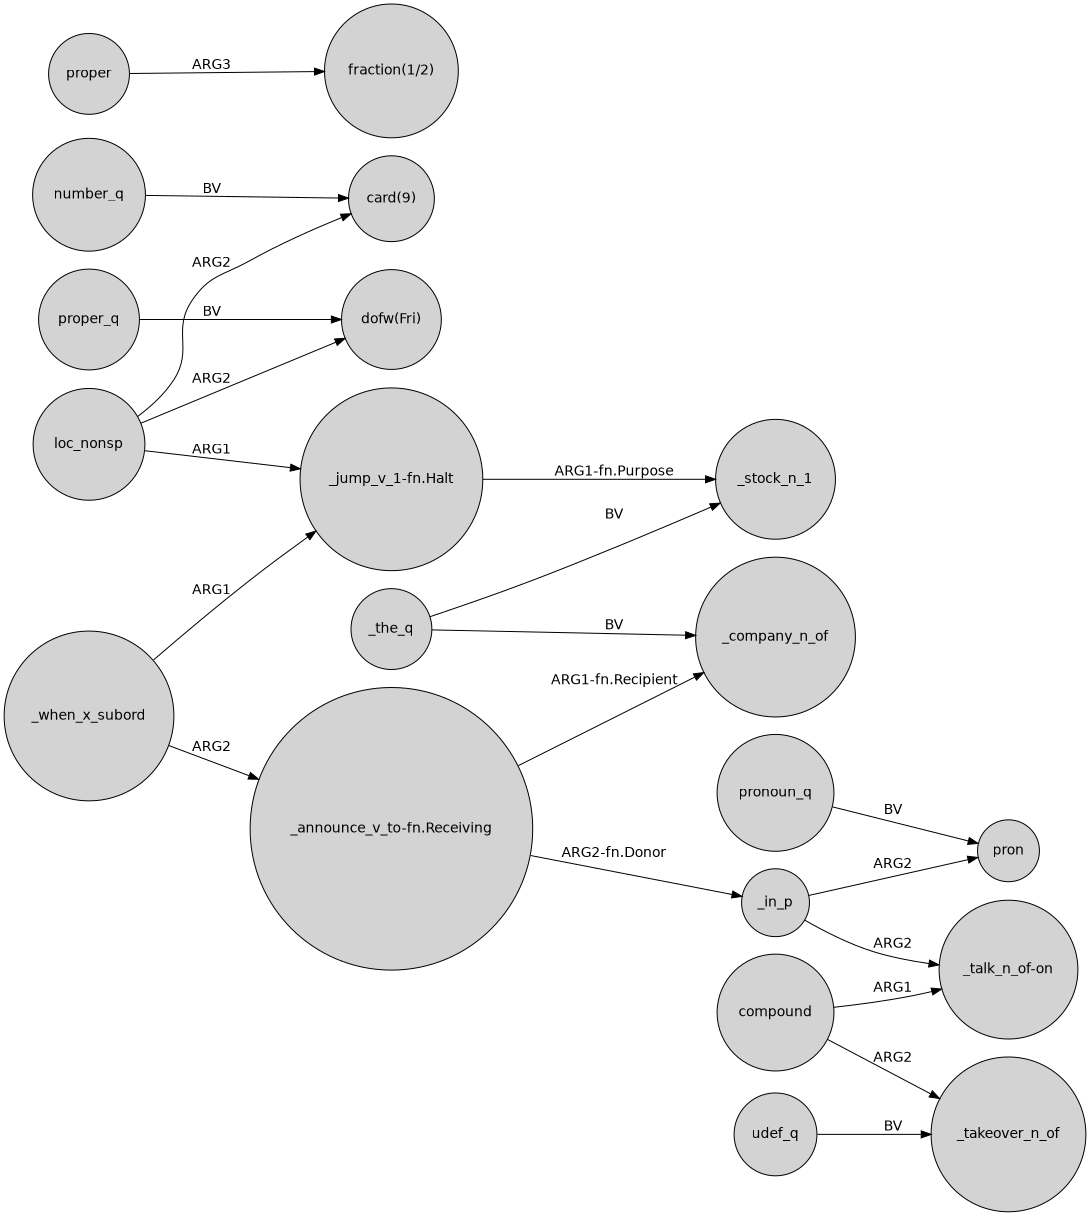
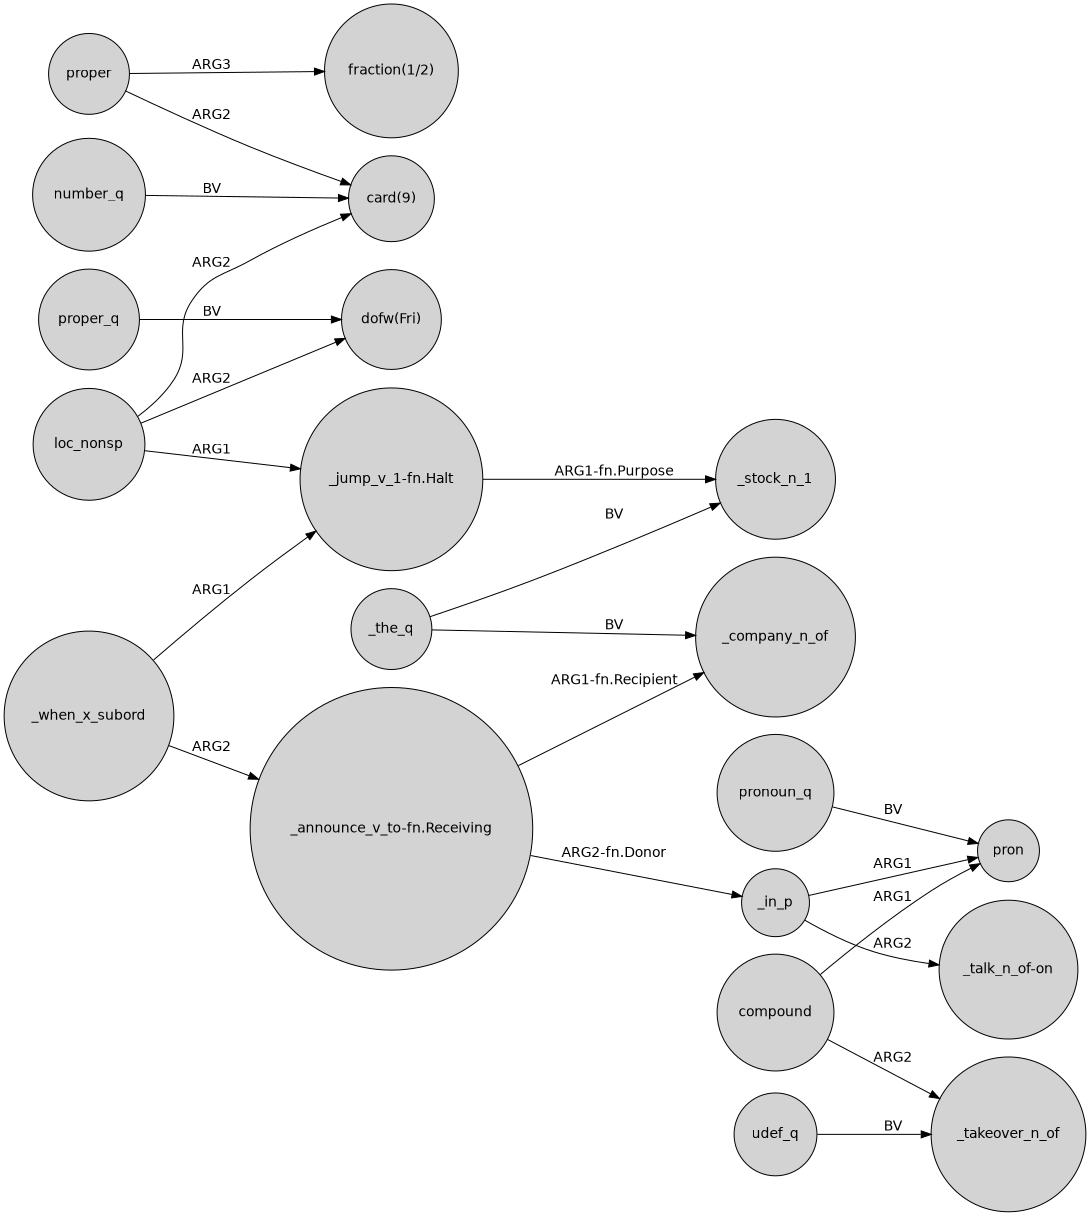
none -> (232, 139)
(893, 864) -> (893, 864)
(883, 1001) -> (893, 917)
